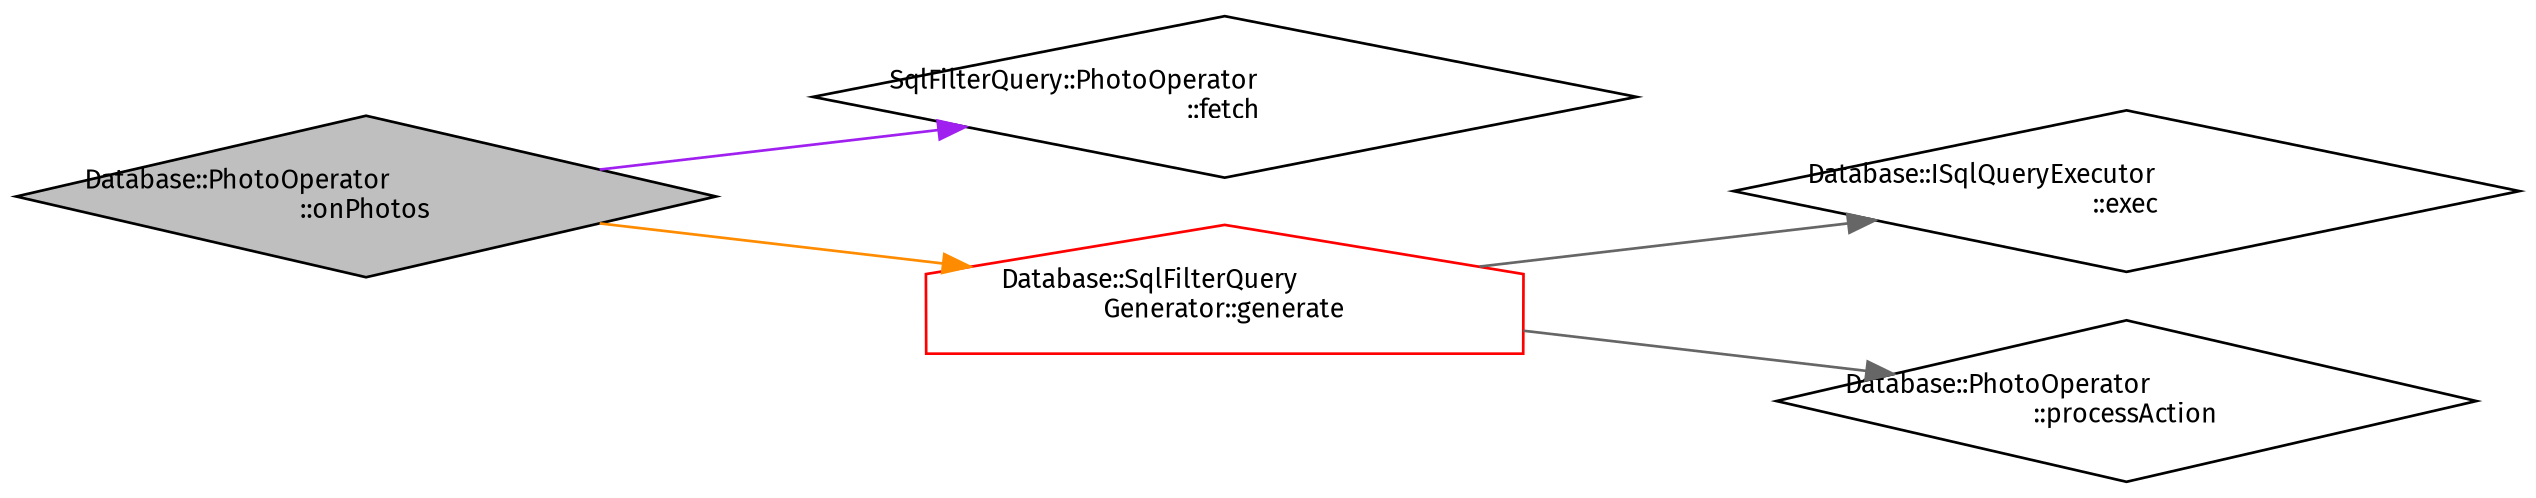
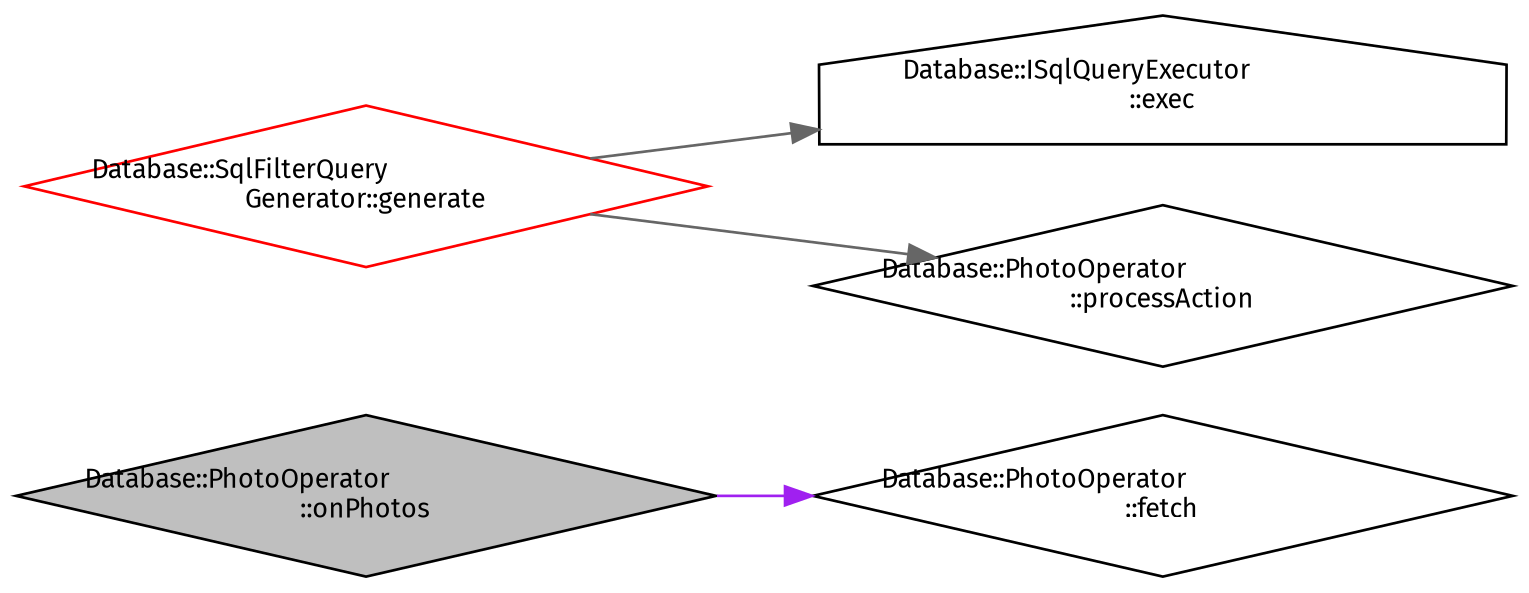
(1225, 97) -> (1163, 496)
(2126, 191) -> (1163, 87)
(771, 243) -> none
(1225, 296) -> (366, 186)
